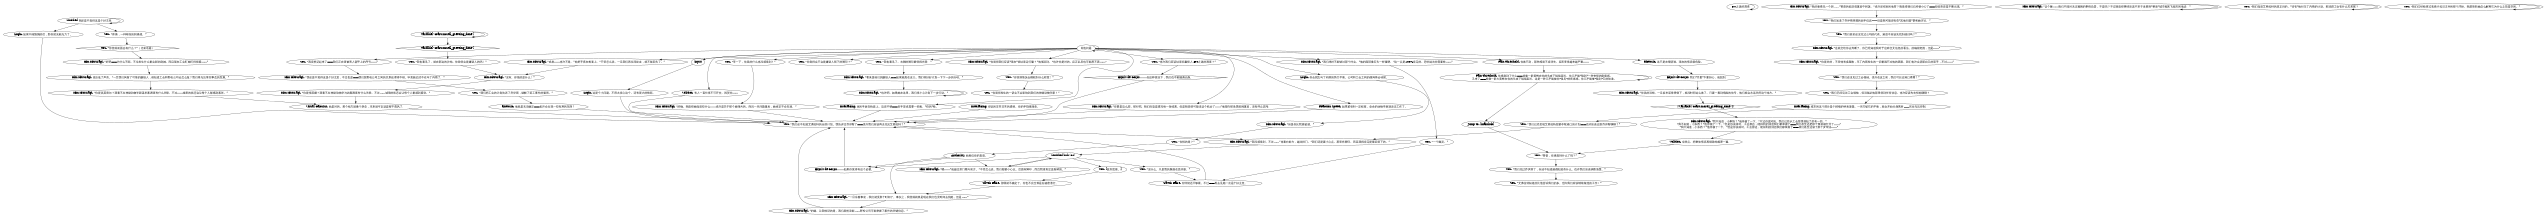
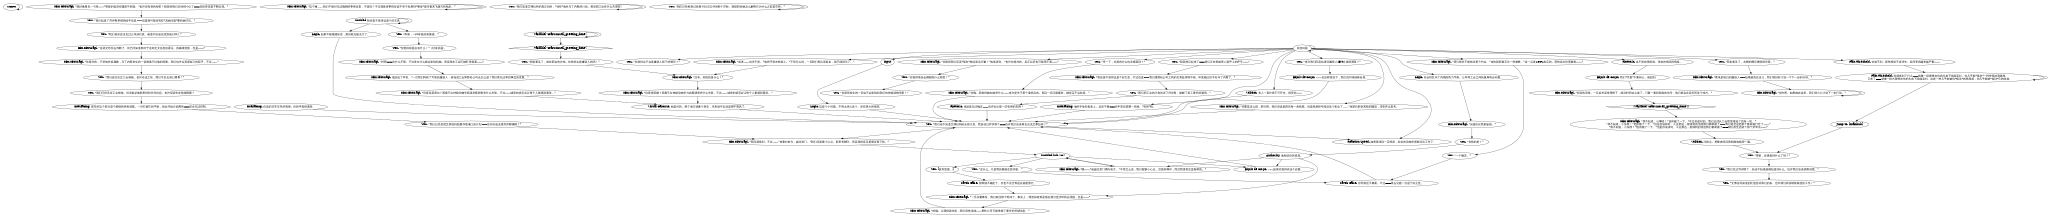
(1741, 7) -> (11, 7)
(128, 48) -> (419, 48)
(1156, 78) -> (1330, 78)
(1119, 117) -> (1197, 133)
